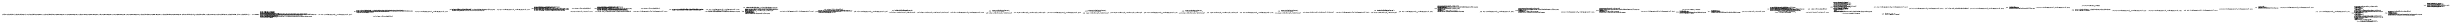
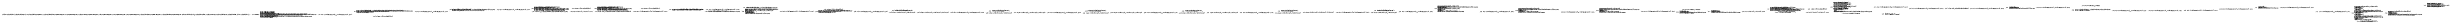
none -> (550, 12)
